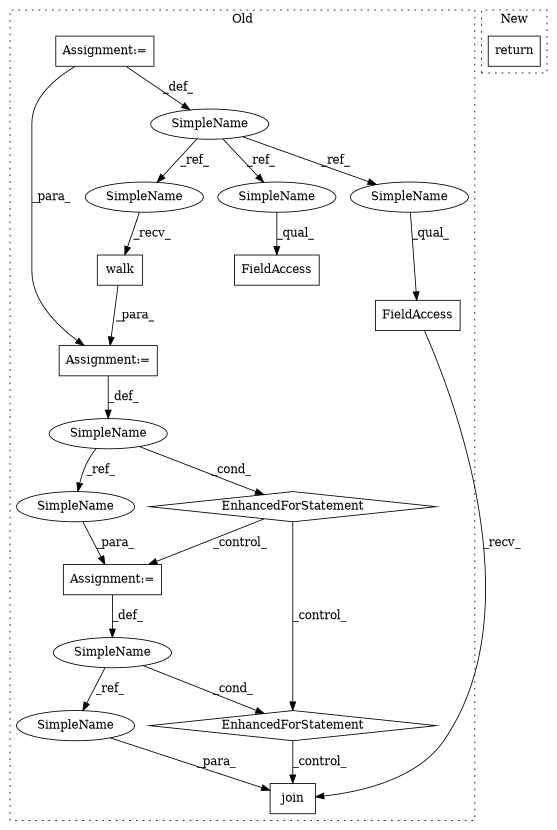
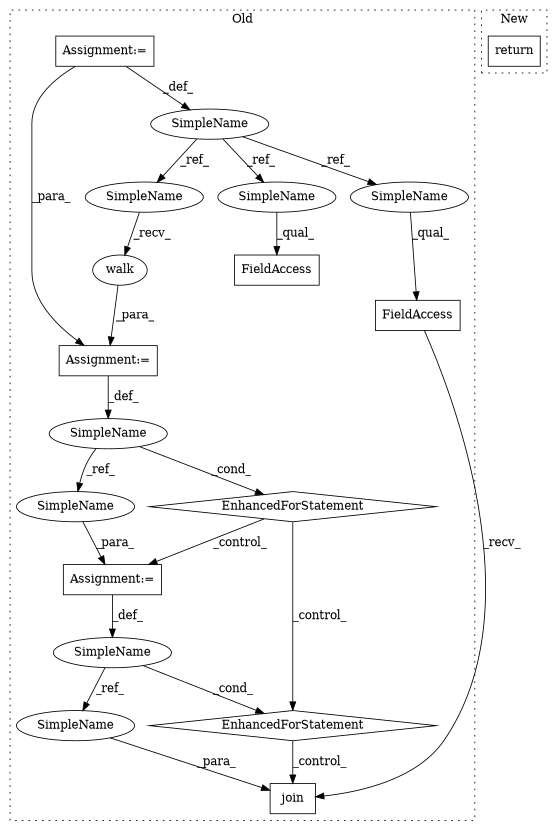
(120, 270) -> (120, 270)
